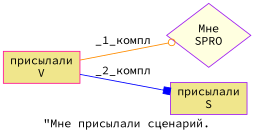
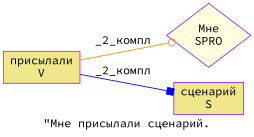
(123, 41) -> (123, 41)
(209, 98) -> (209, 98)
